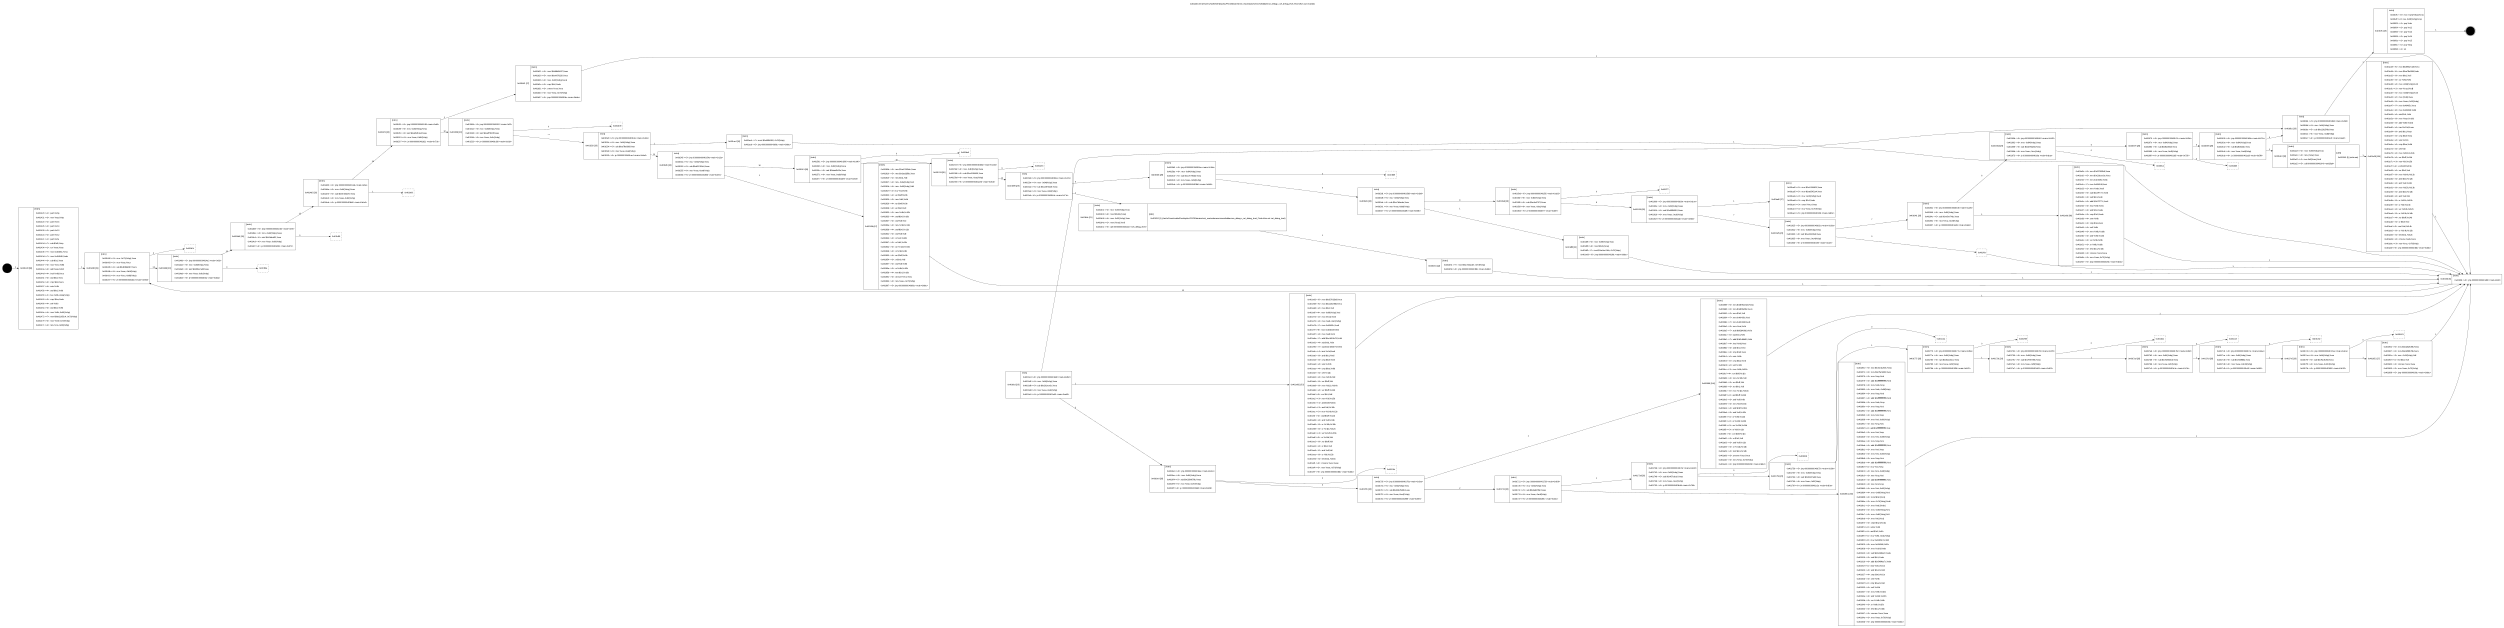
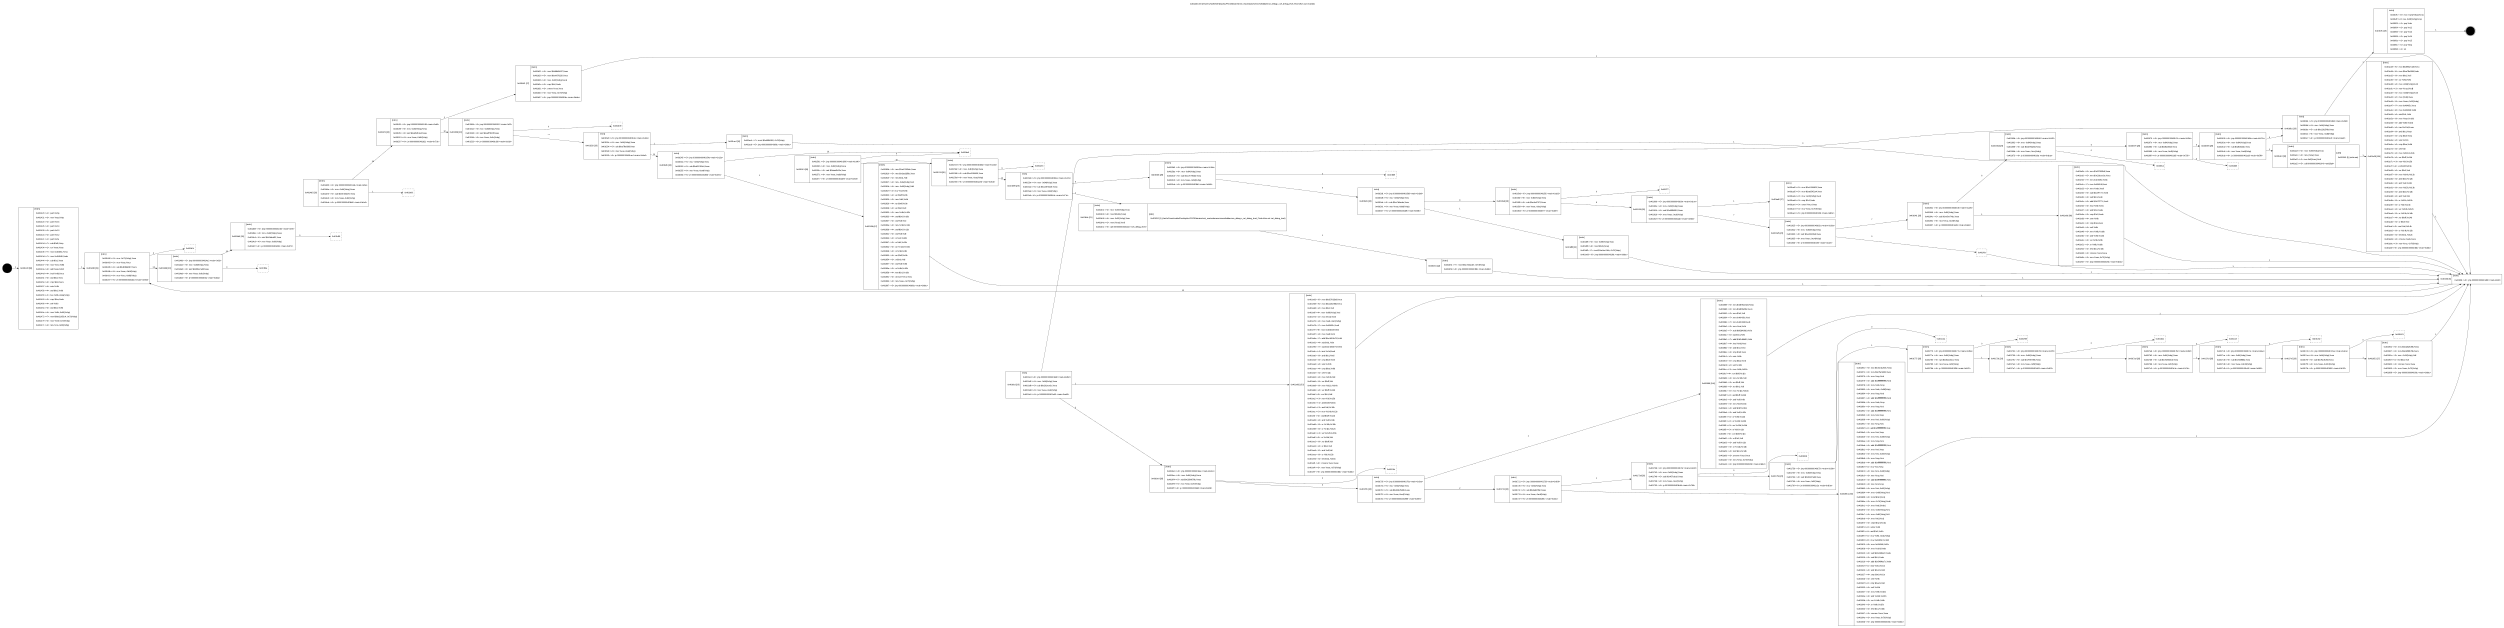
(759, 167) -> (841, 153)
(299, 215) -> none
